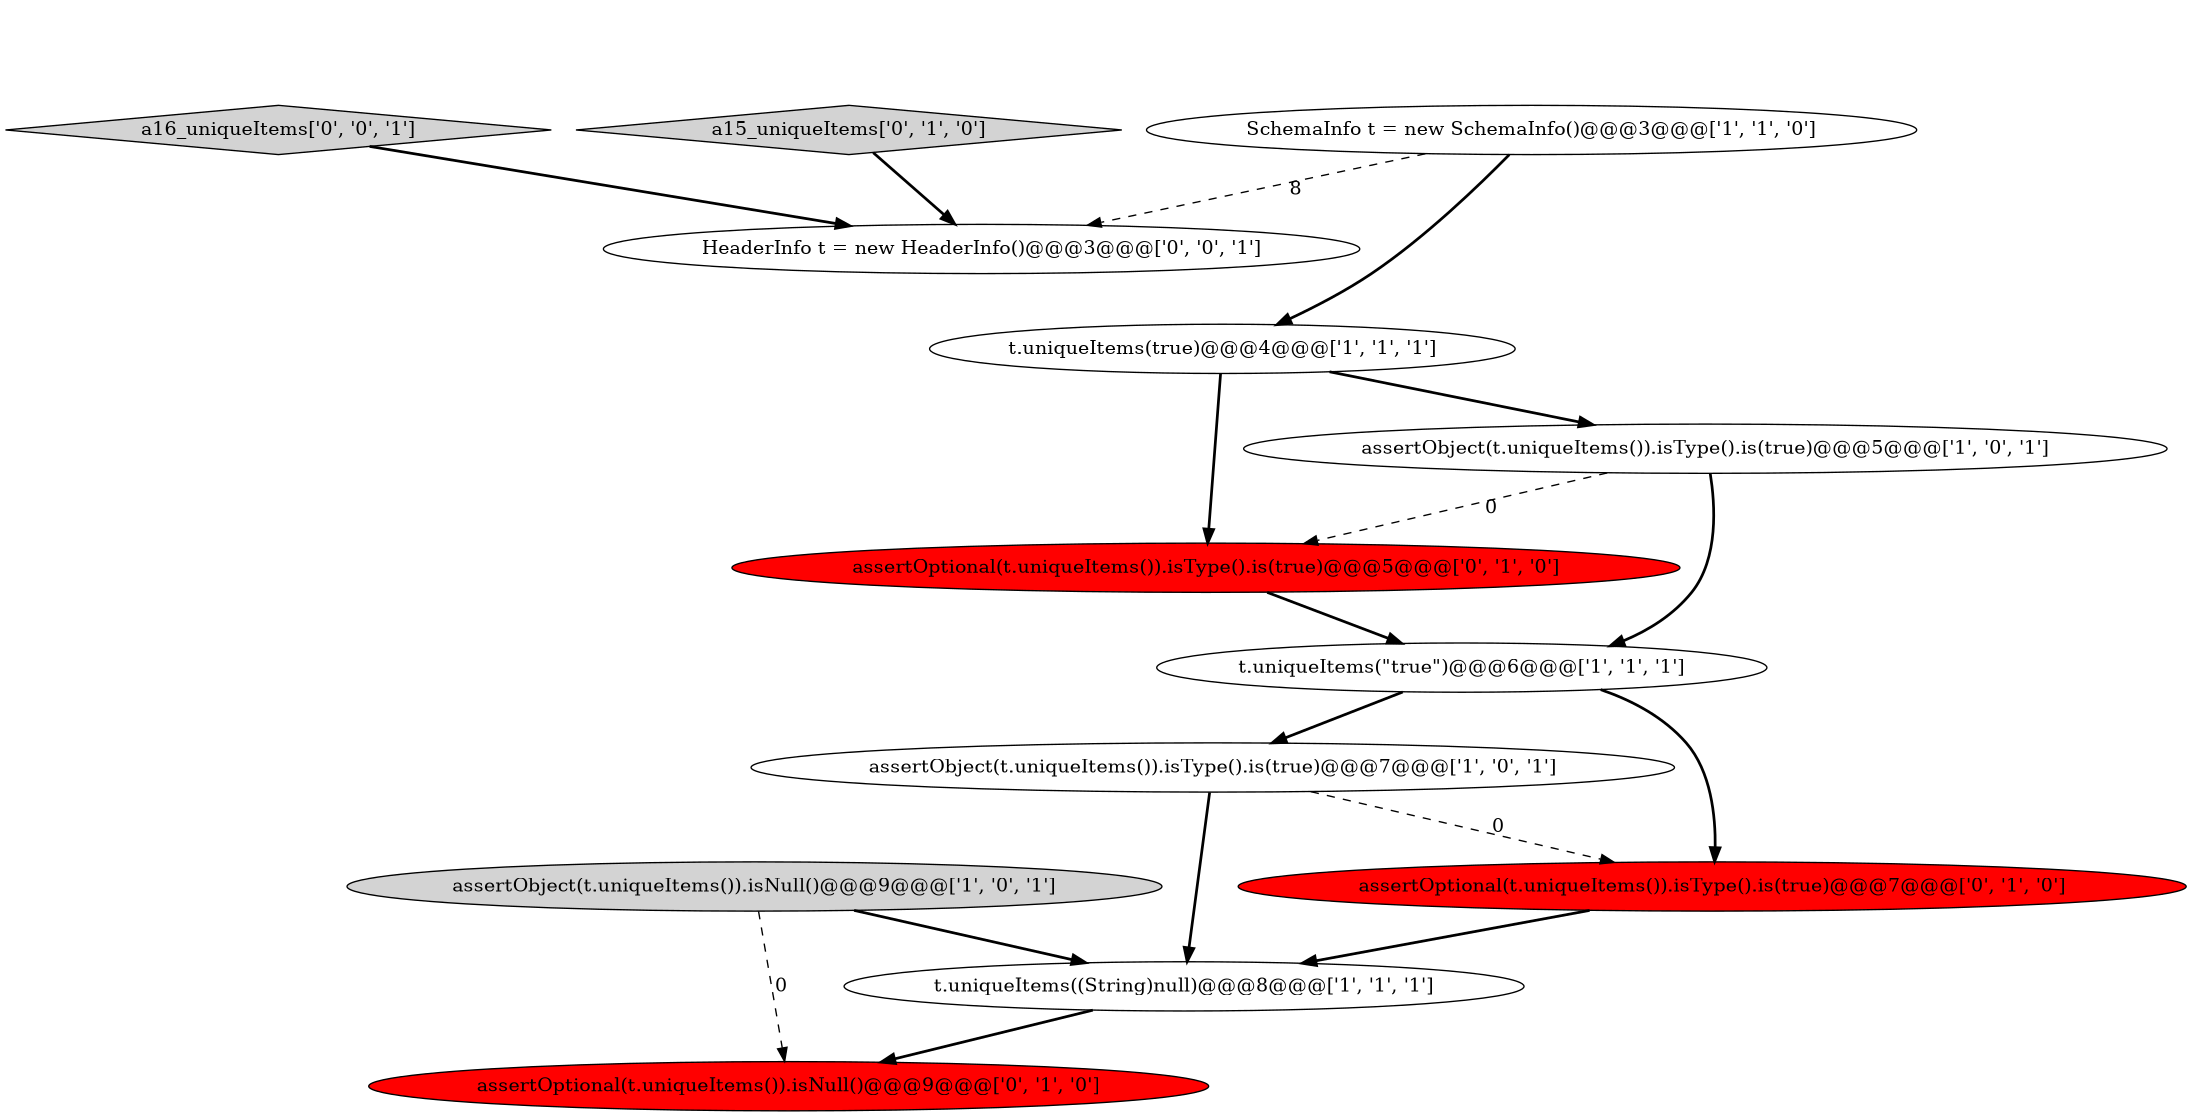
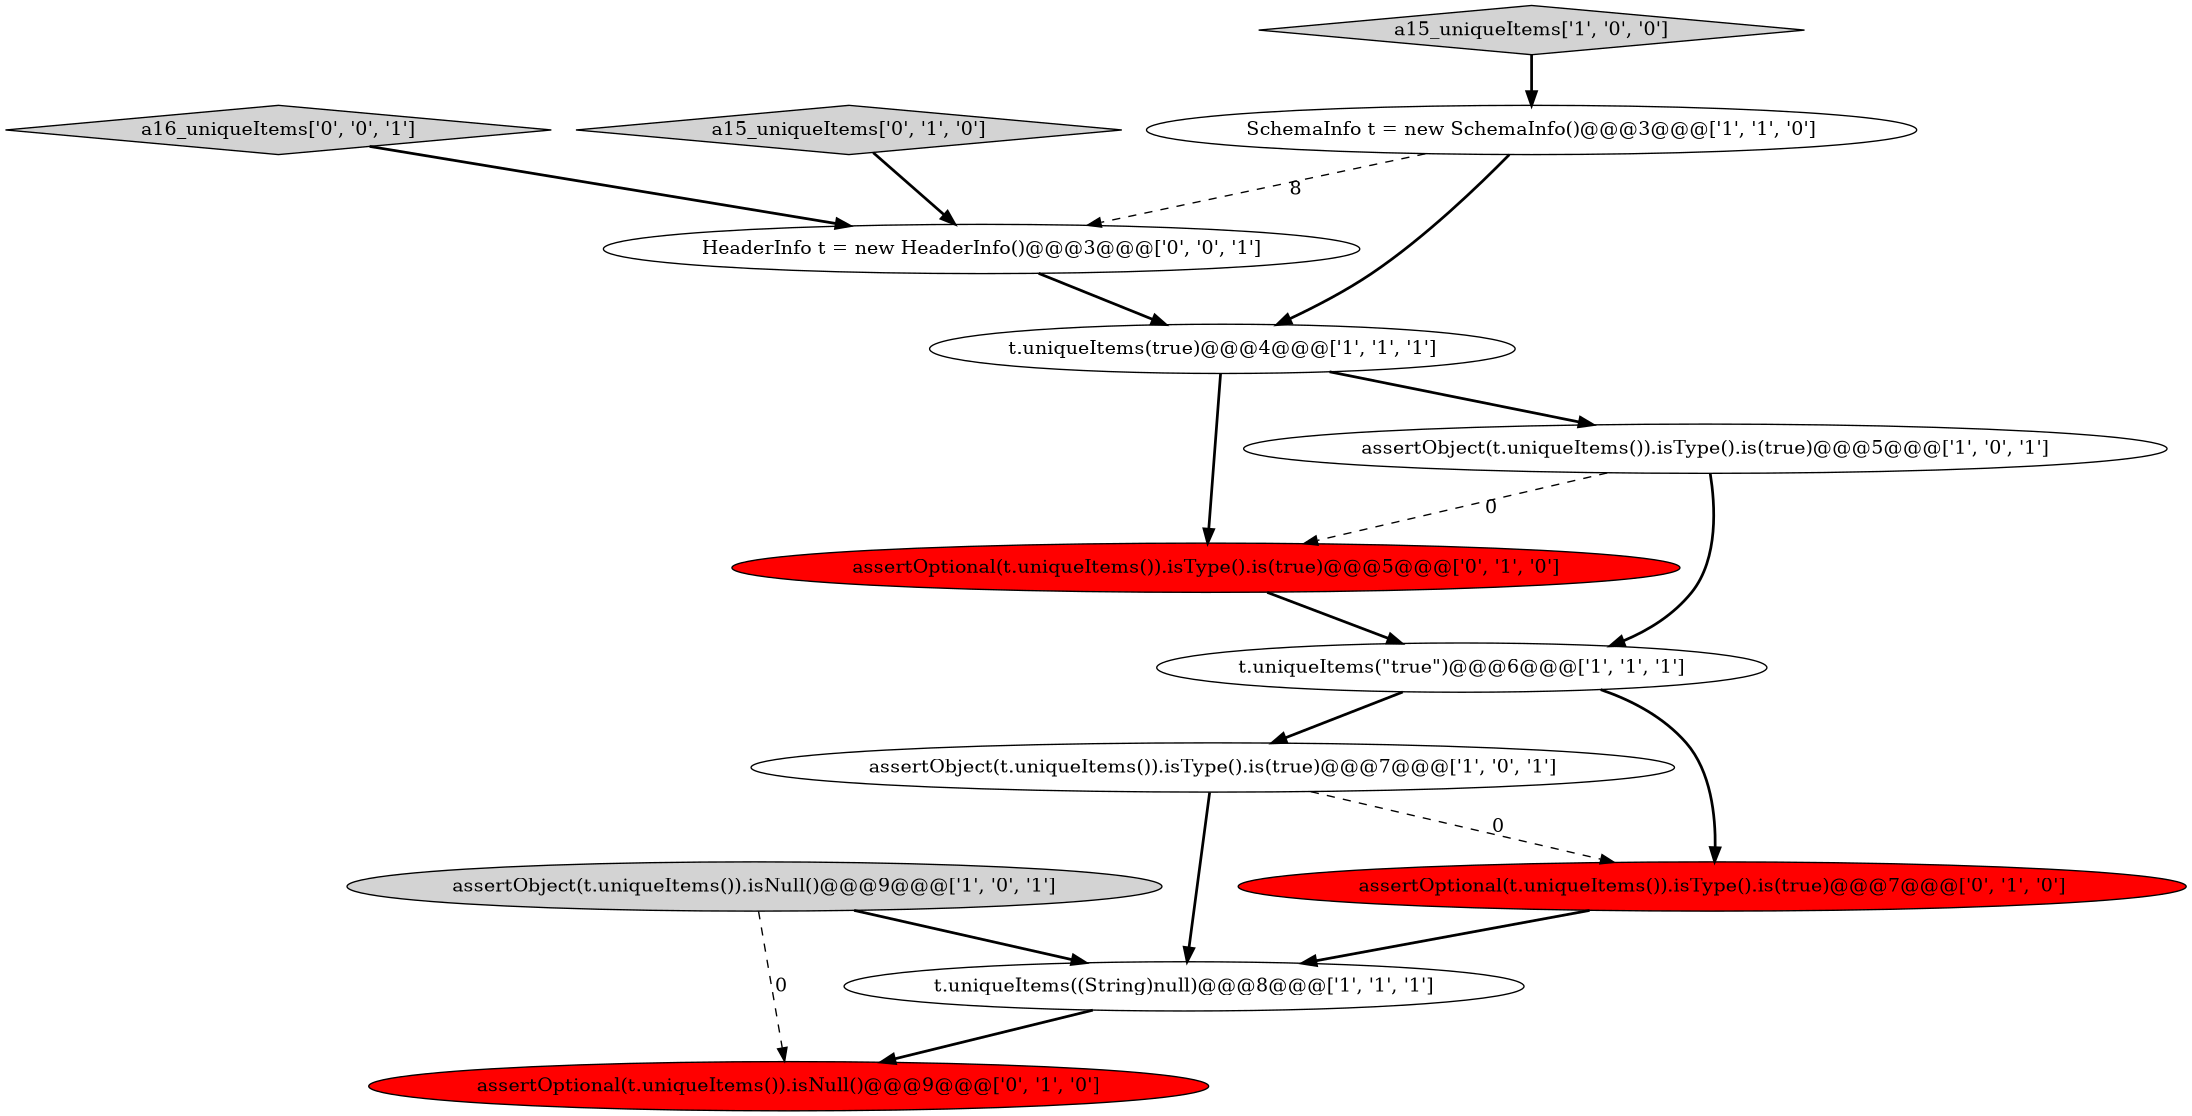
none -> (1532, 30)
none -> (1096, 296)
